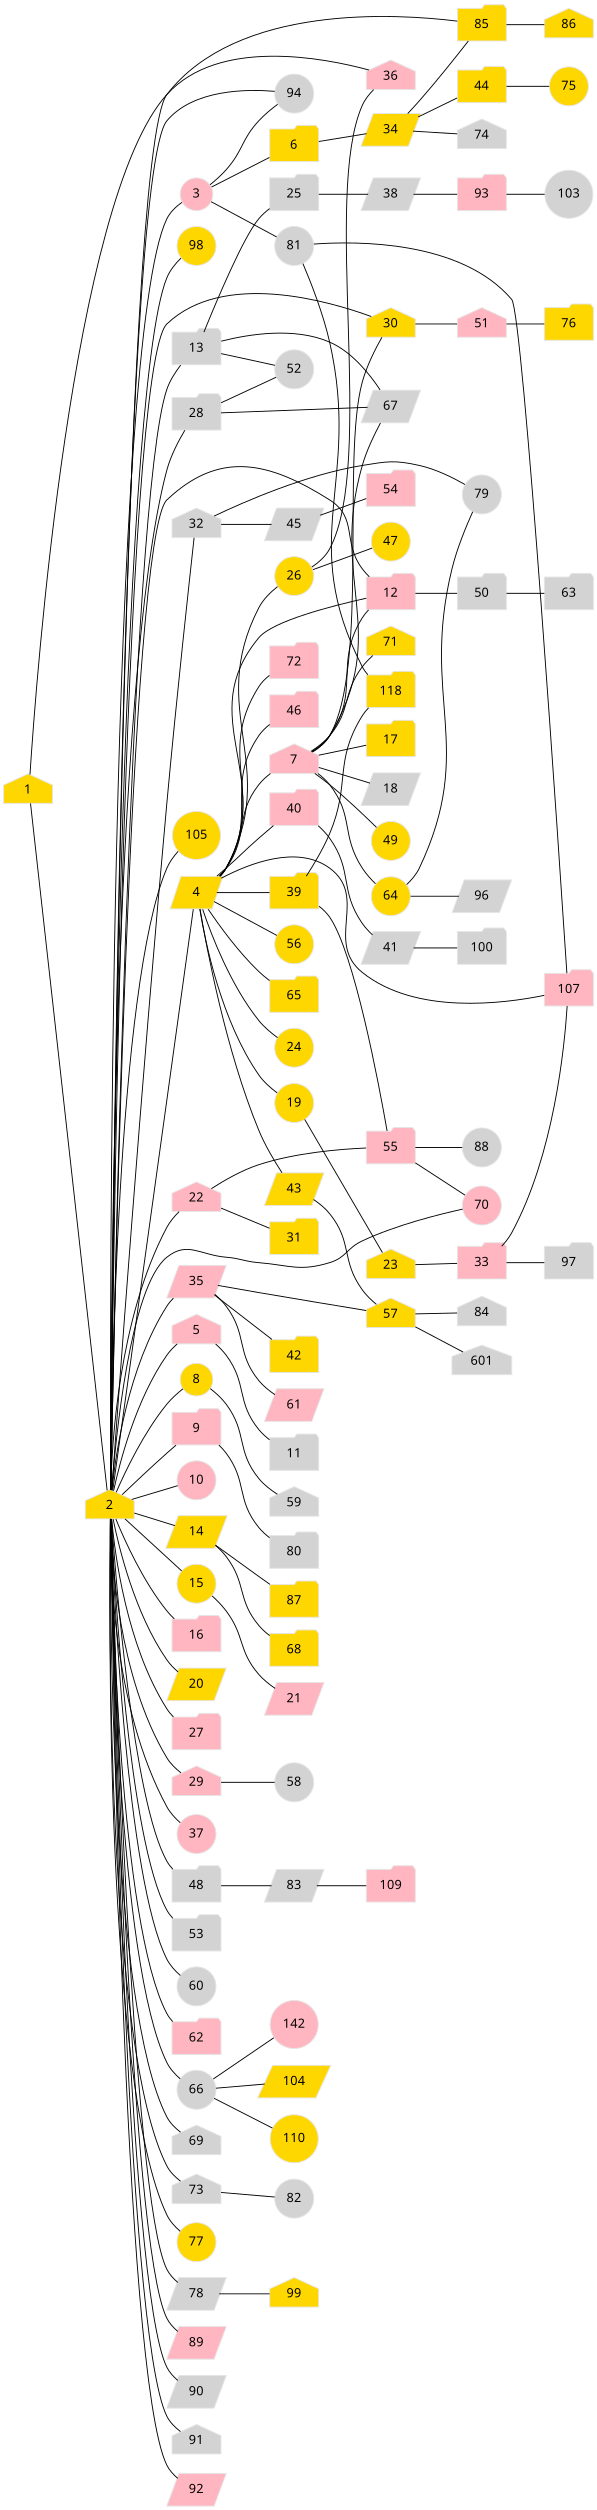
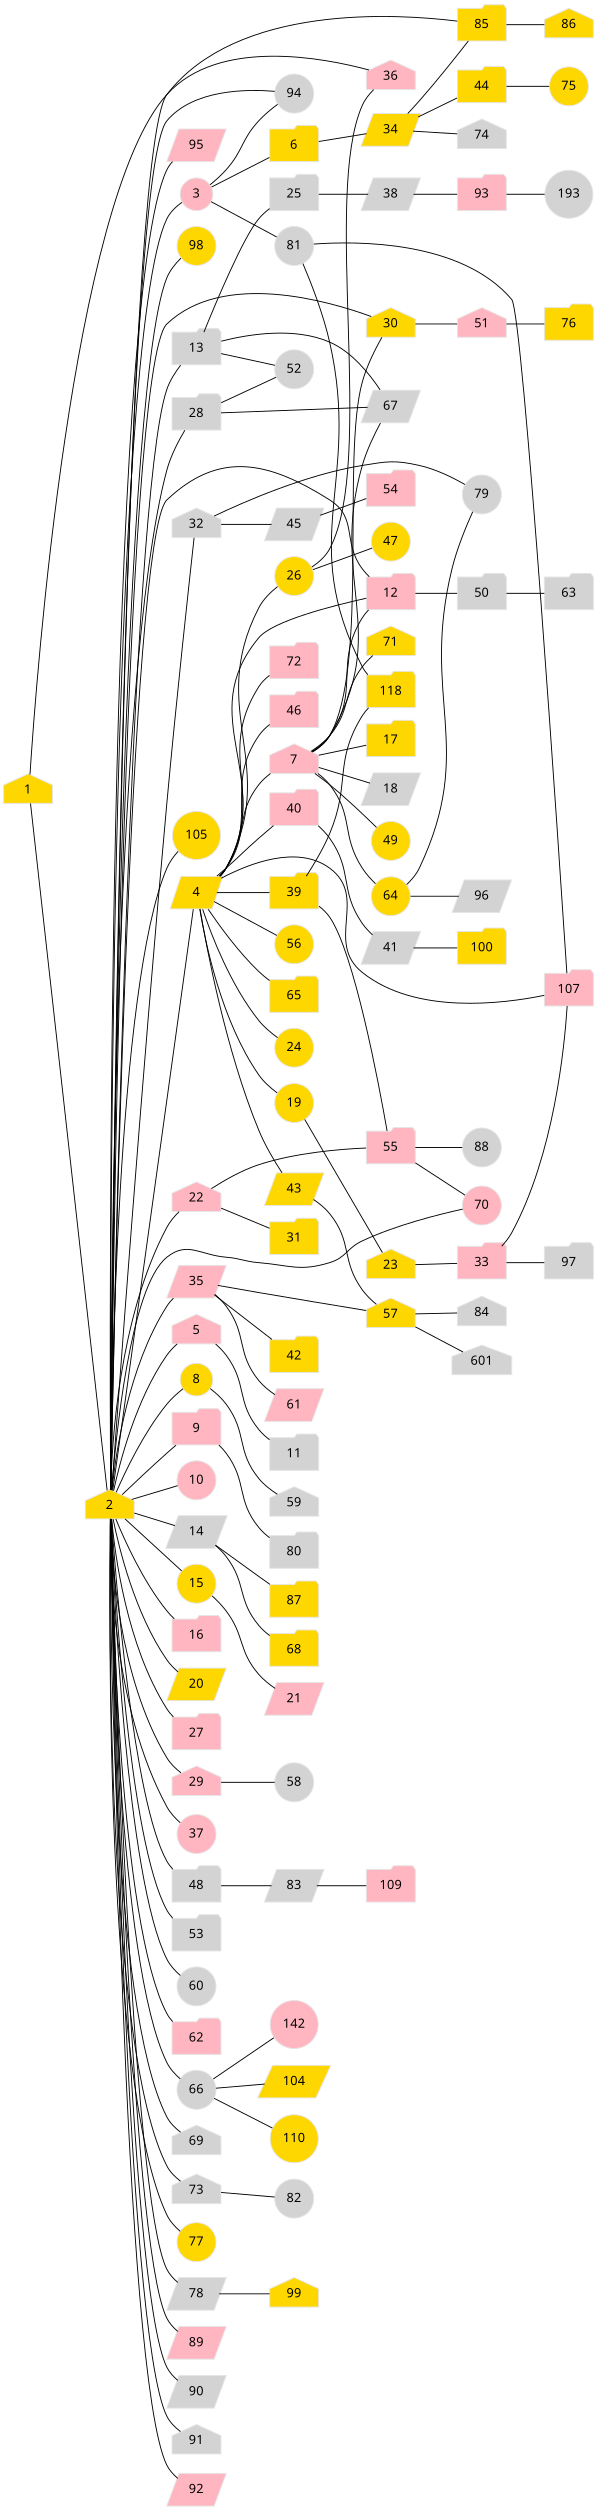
none -> (196, 145)
(569, 194) -> (569, 194)
(482, 948) -> (482, 948)
(196, 1532) -> (196, 1532)
